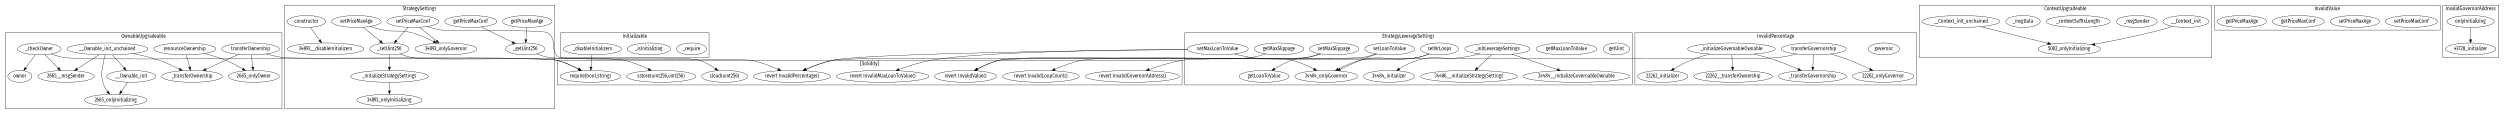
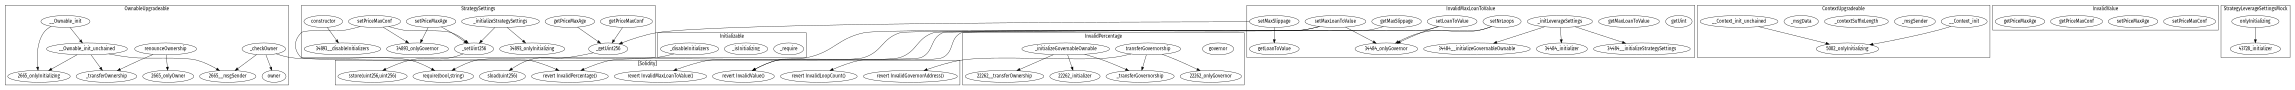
(2471, 9) -> (2256, 9)
(1408, 37) -> (1471, 9)
(251, 49) -> none
(1063, 58) -> (935, 24)
(118, 61) -> (75, 34)
(389, 61) -> (488, 34)
(1469, 76) -> (1642, 49)
